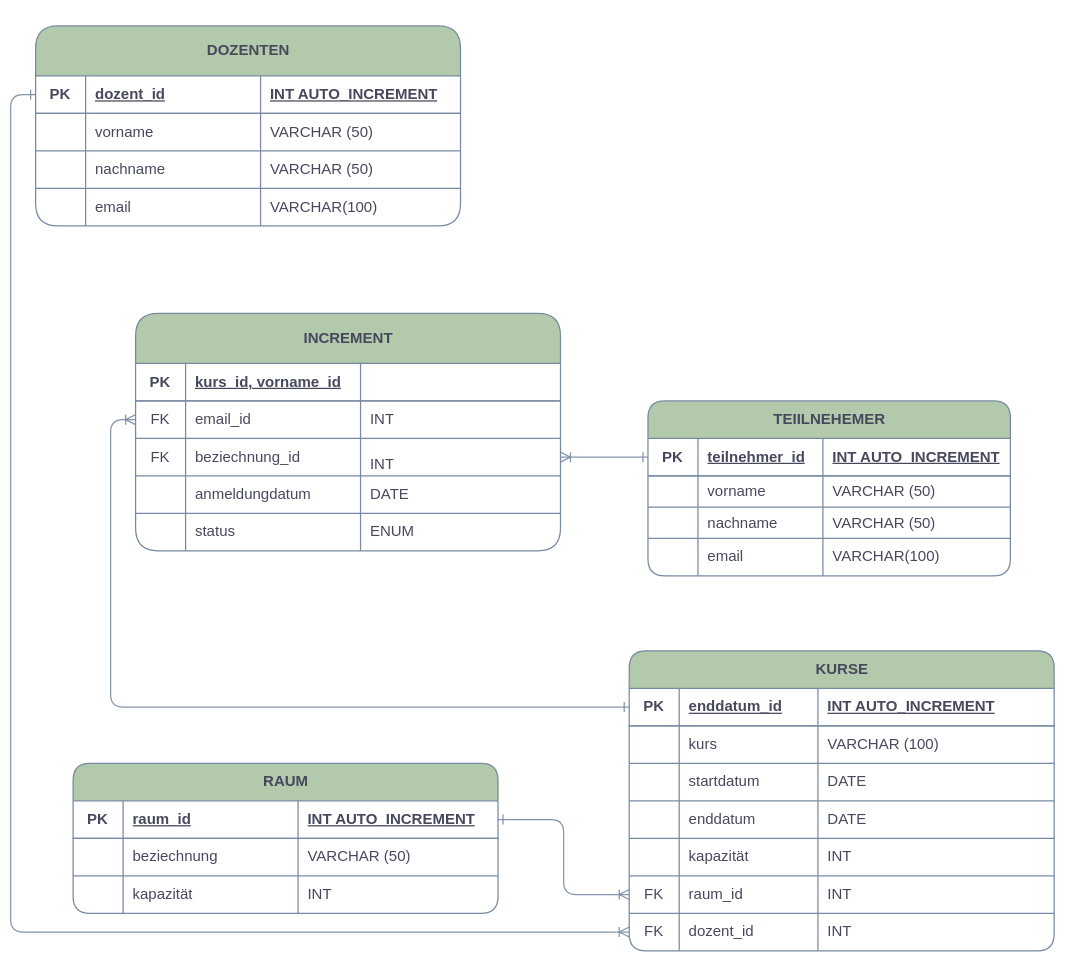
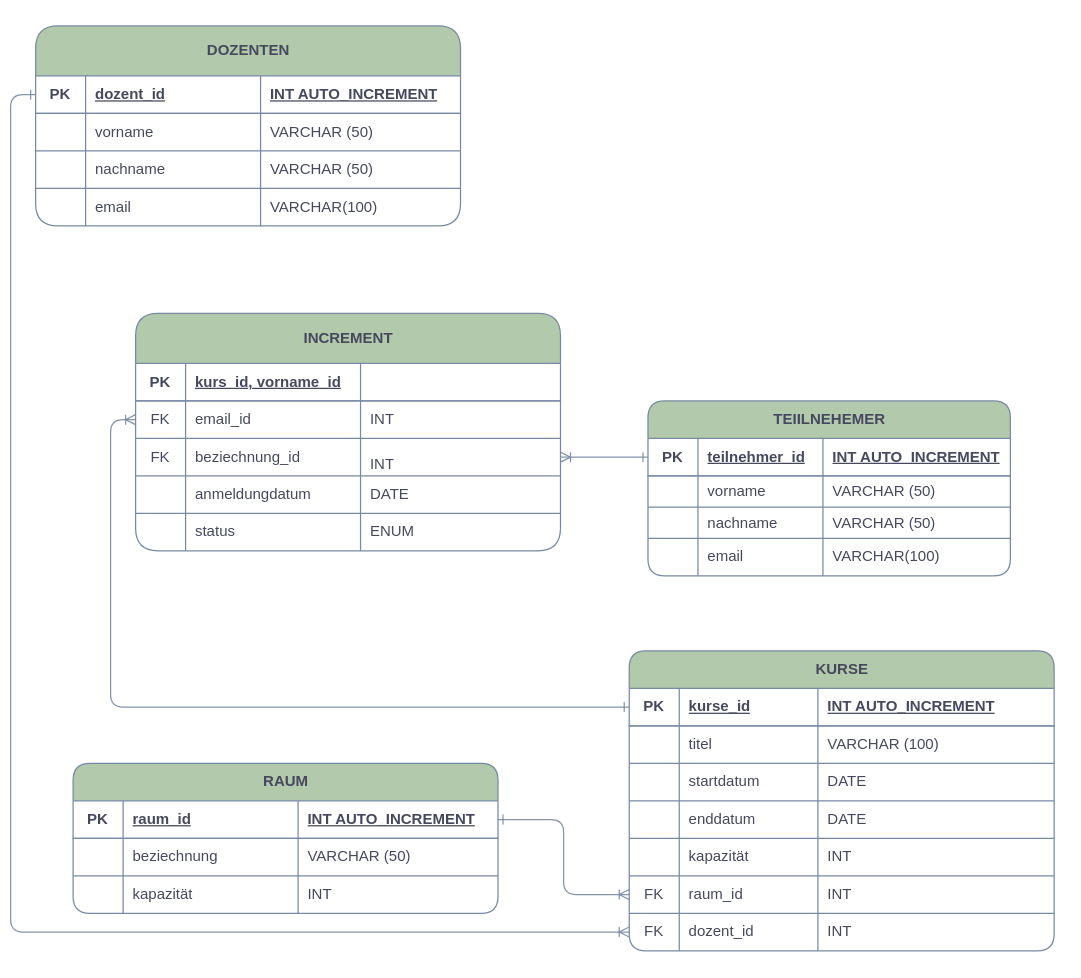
(734, 707) -> (721, 707)
(706, 744) -> (706, 744)
